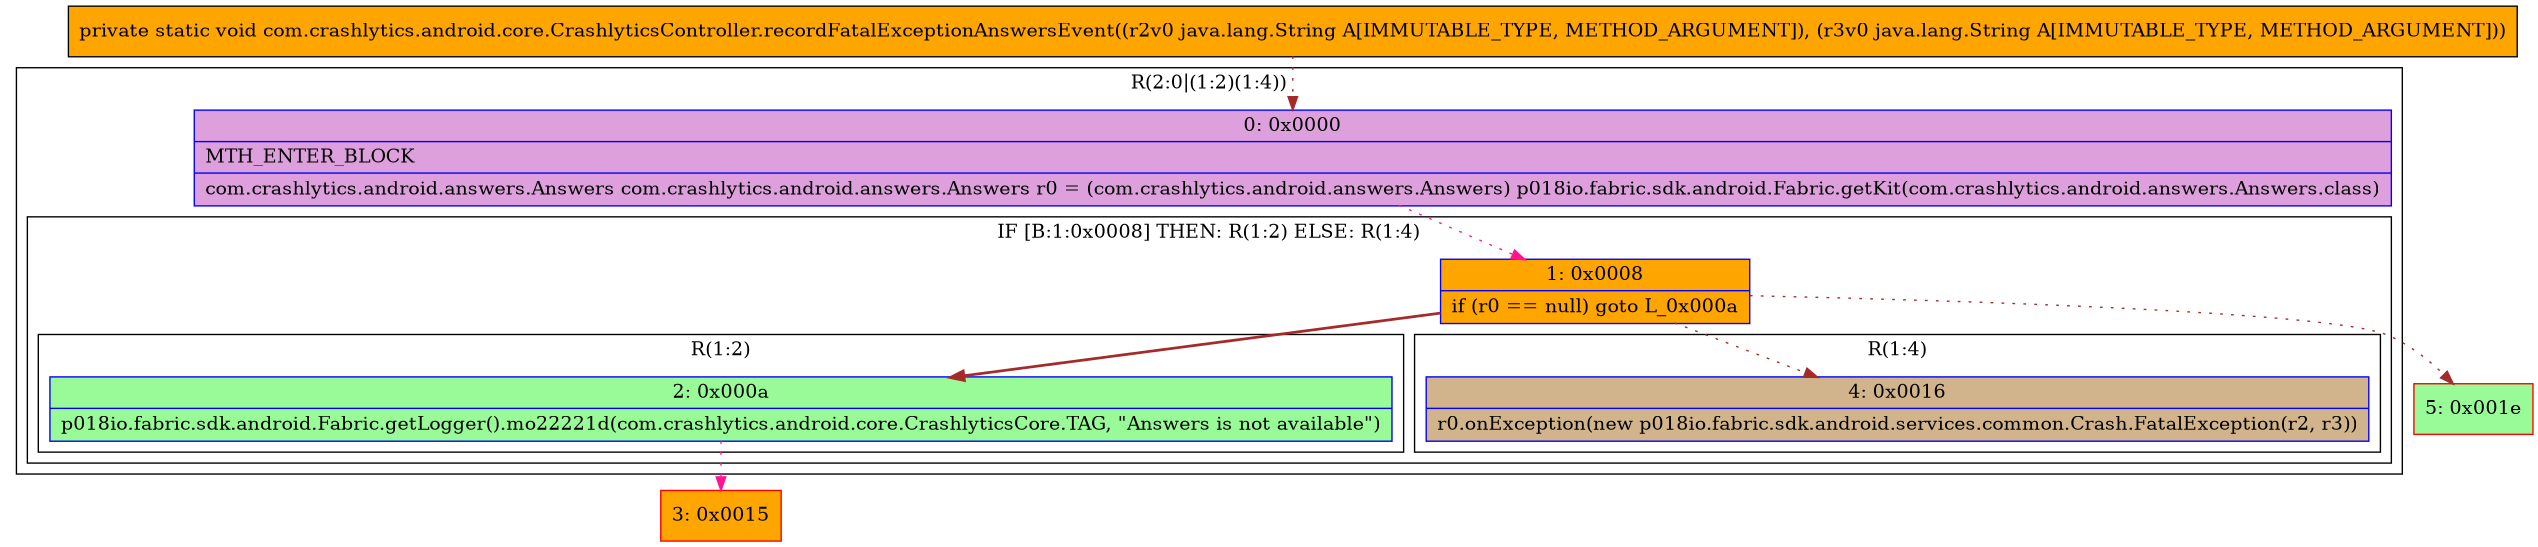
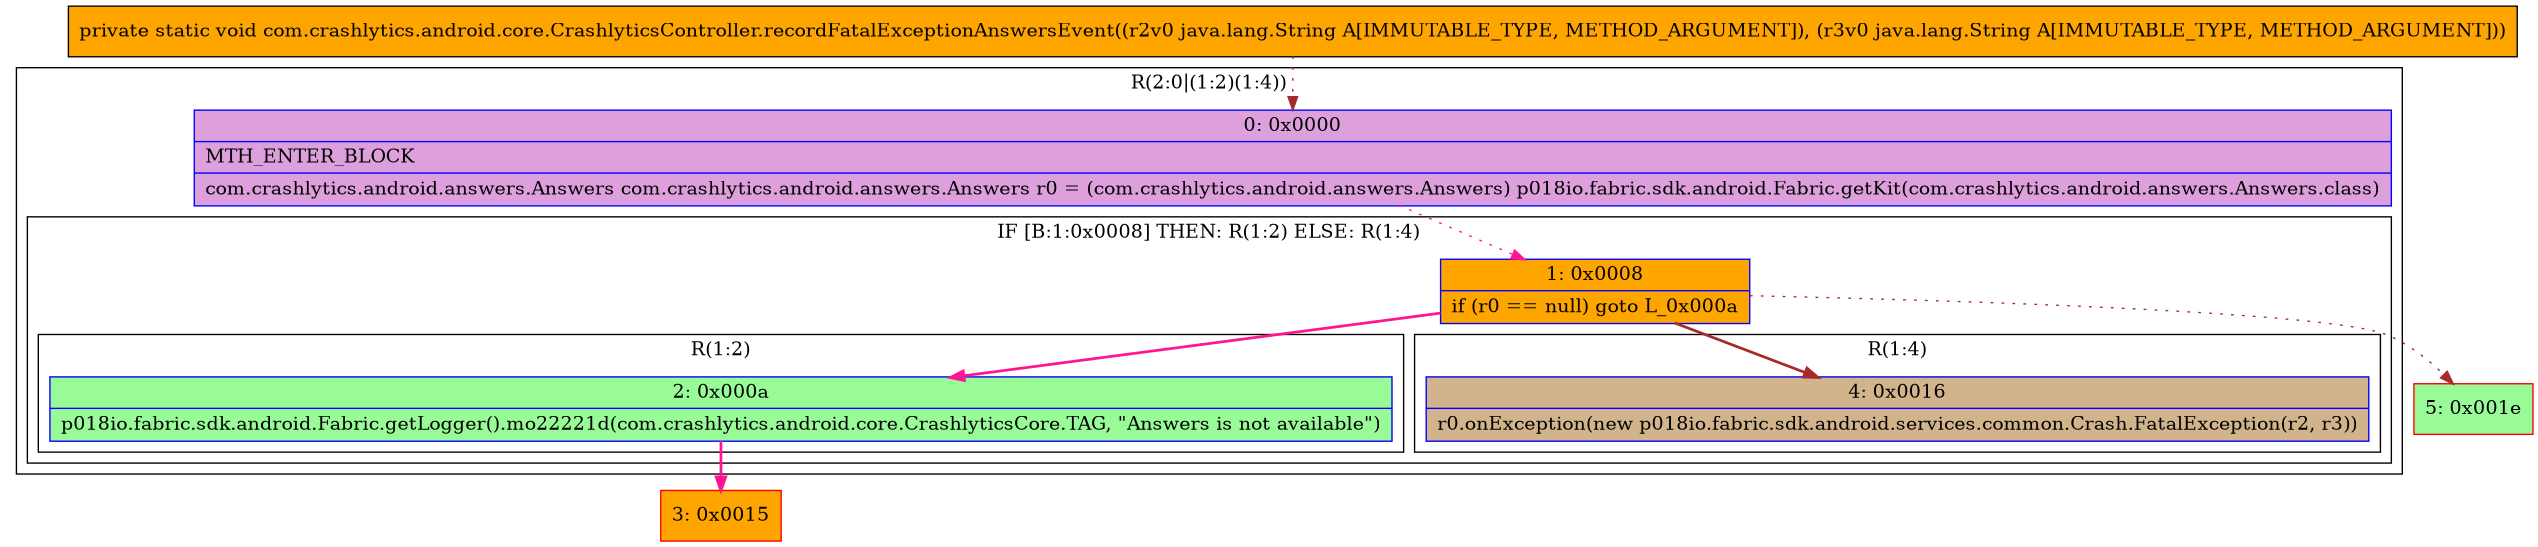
(1202, 344) -> (1202, 344)
(1740, 348) -> (1740, 348)
(721, 459) -> (721, 459)
